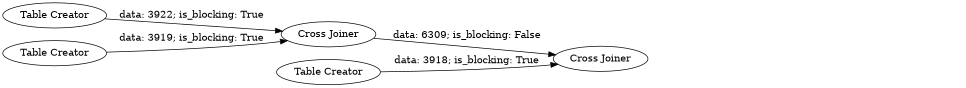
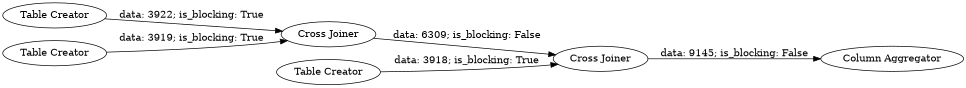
none -> (892, 59)
